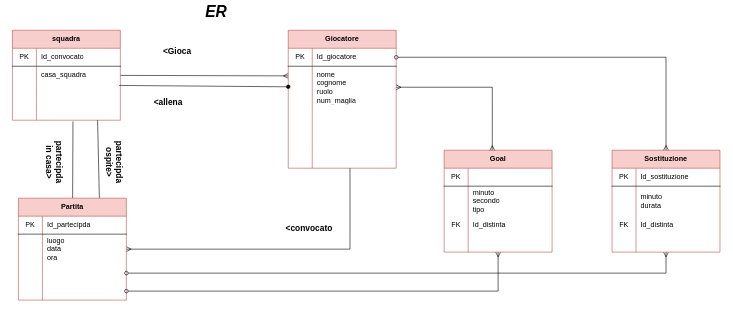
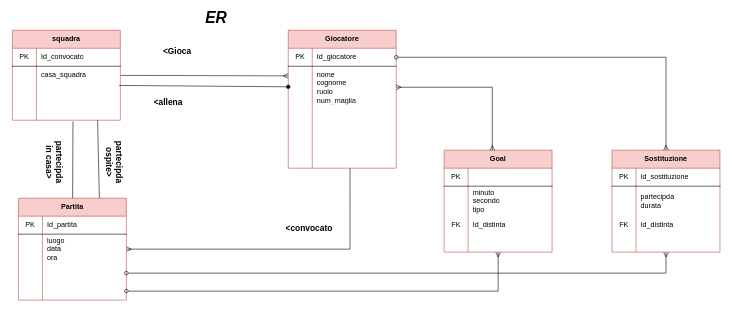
(216, 12) -> (216, 18)
(653, 201) -> (660, 201)
(72, 225) -> (66, 225)
